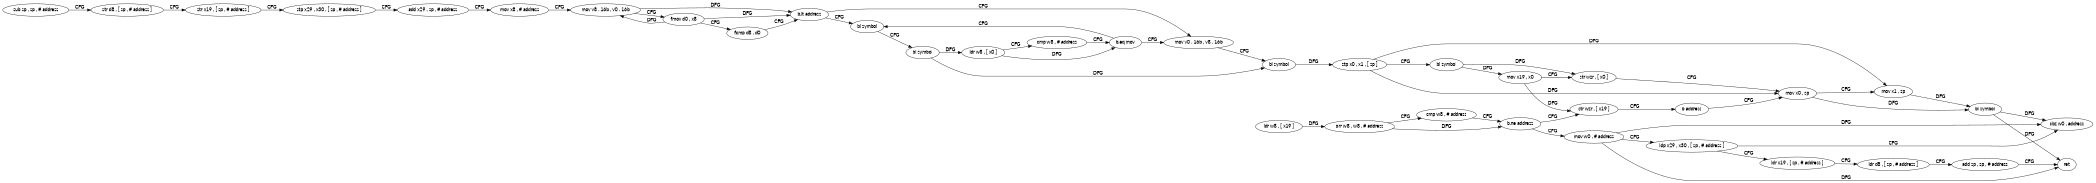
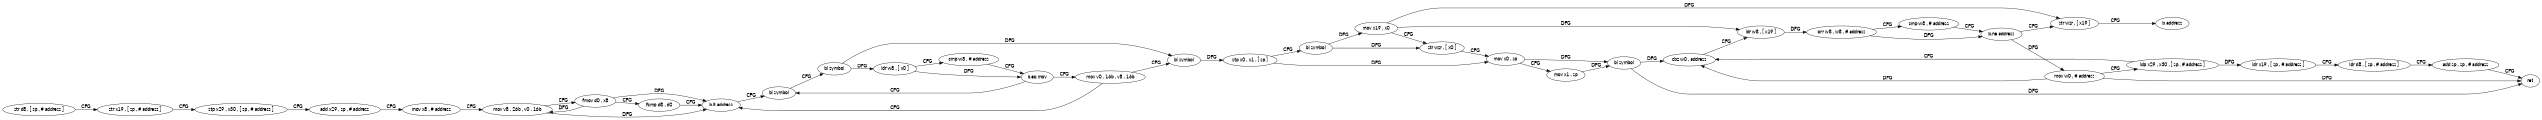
(1010, 9) -> (926, 111)
(36, 10) -> none
(606, 10) -> (517, 110)
none -> (1567, 26)
(1633, 44) -> none
none -> (1724, 47)
(1744, 105) -> none
(1553, 131) -> (2033, 48)
(1749, 153) -> (2229, 62)
